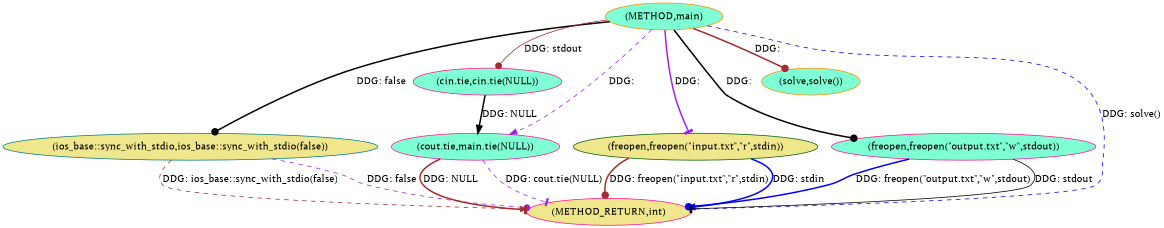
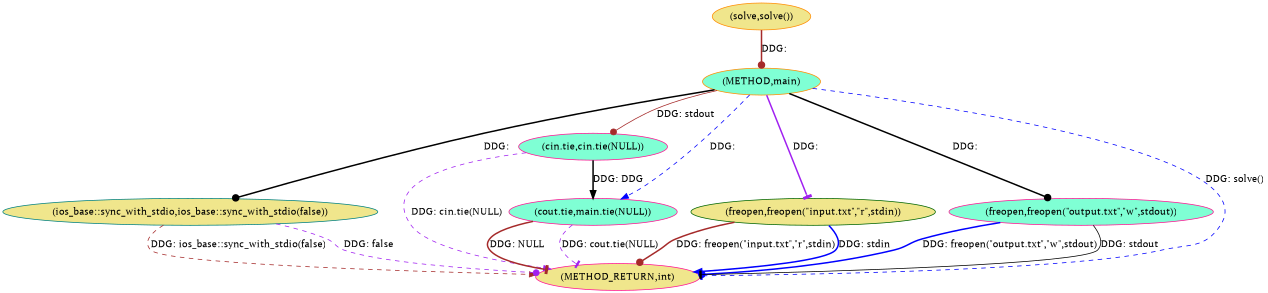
(738, 47) -> (761, 46)
(382, 82) -> (498, 147)
(811, 82) -> (761, 16)
(588, 86) -> (692, 149)
(510, 114) -> (618, 179)
none -> (407, 216)
